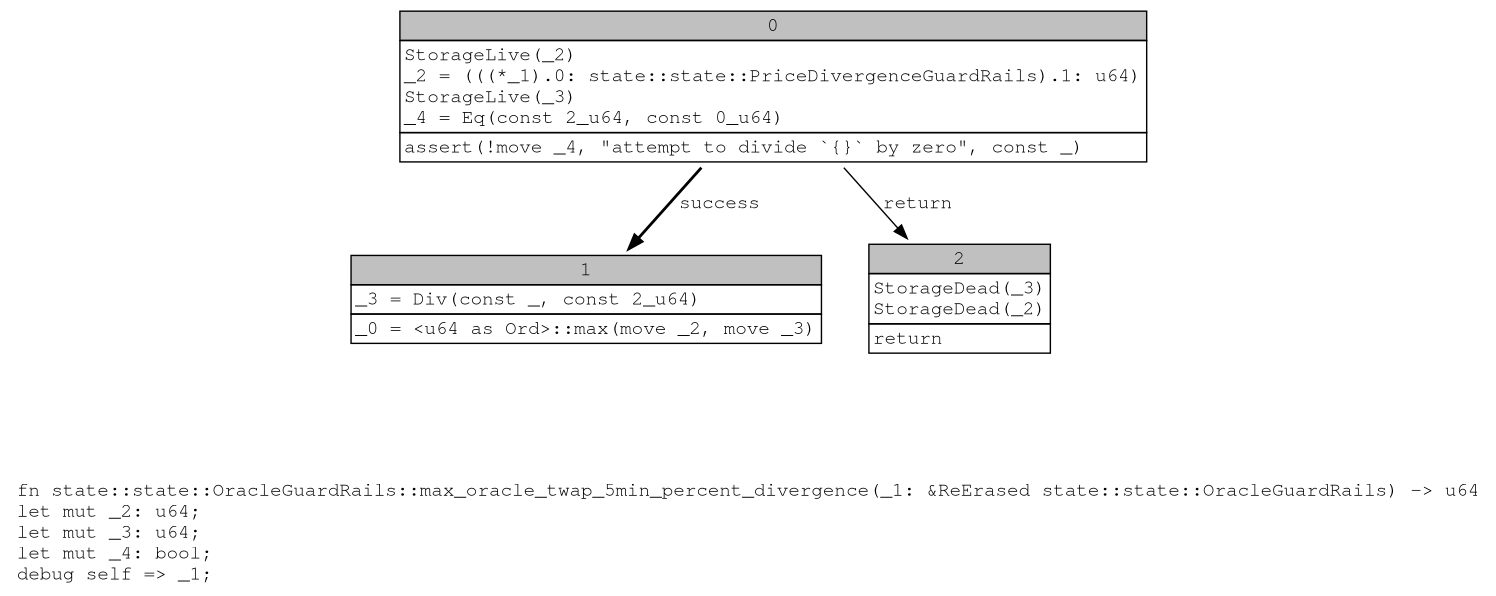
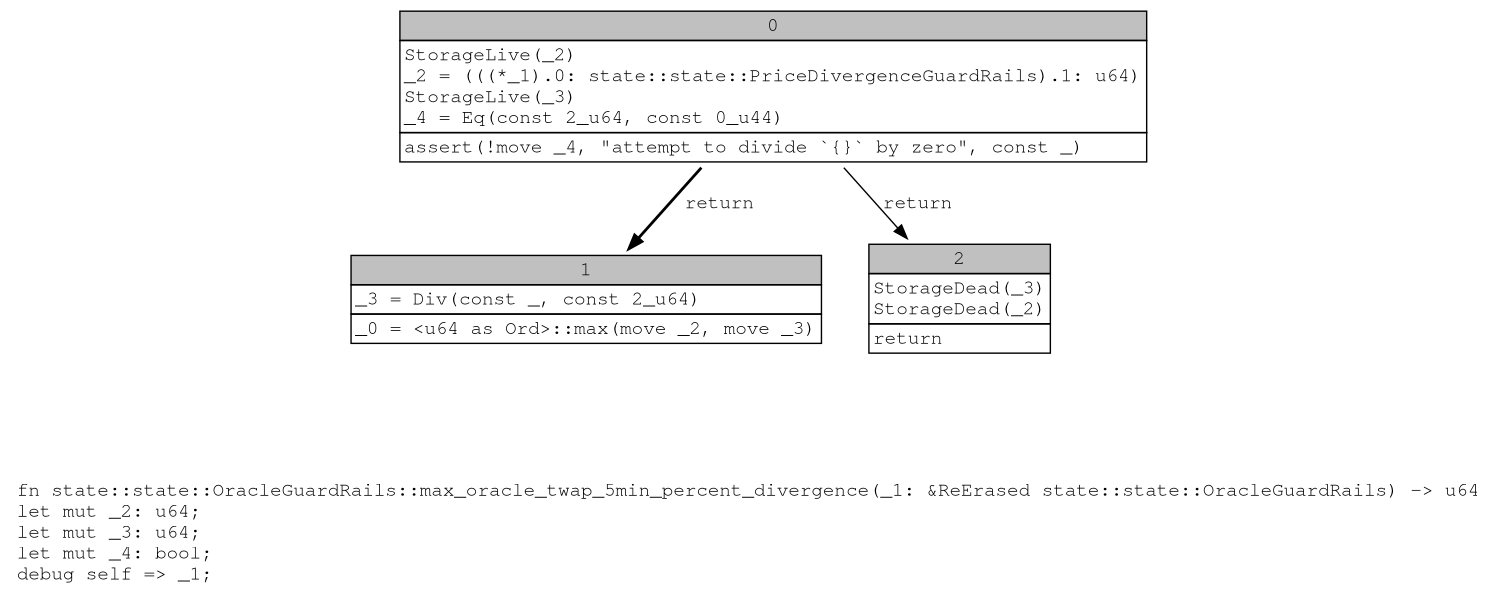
(595, 117) -> (595, 117)
(720, 203) -> (720, 203)
